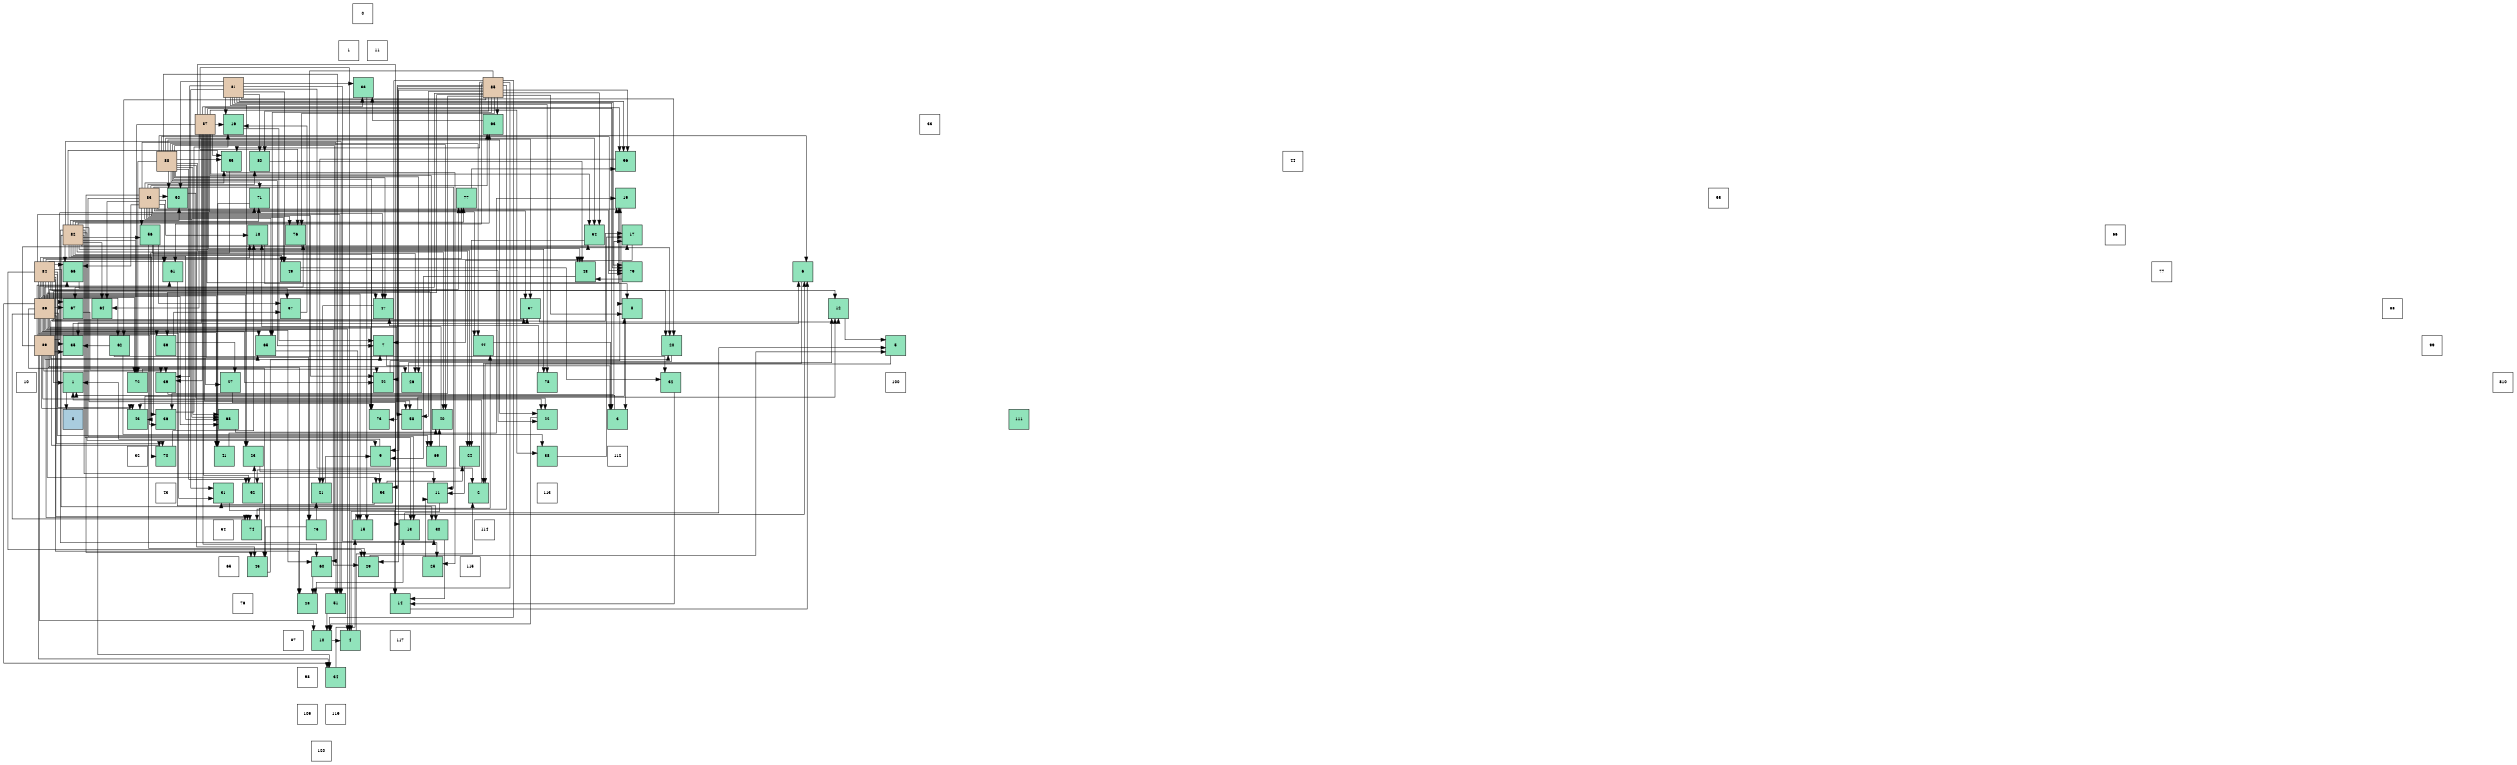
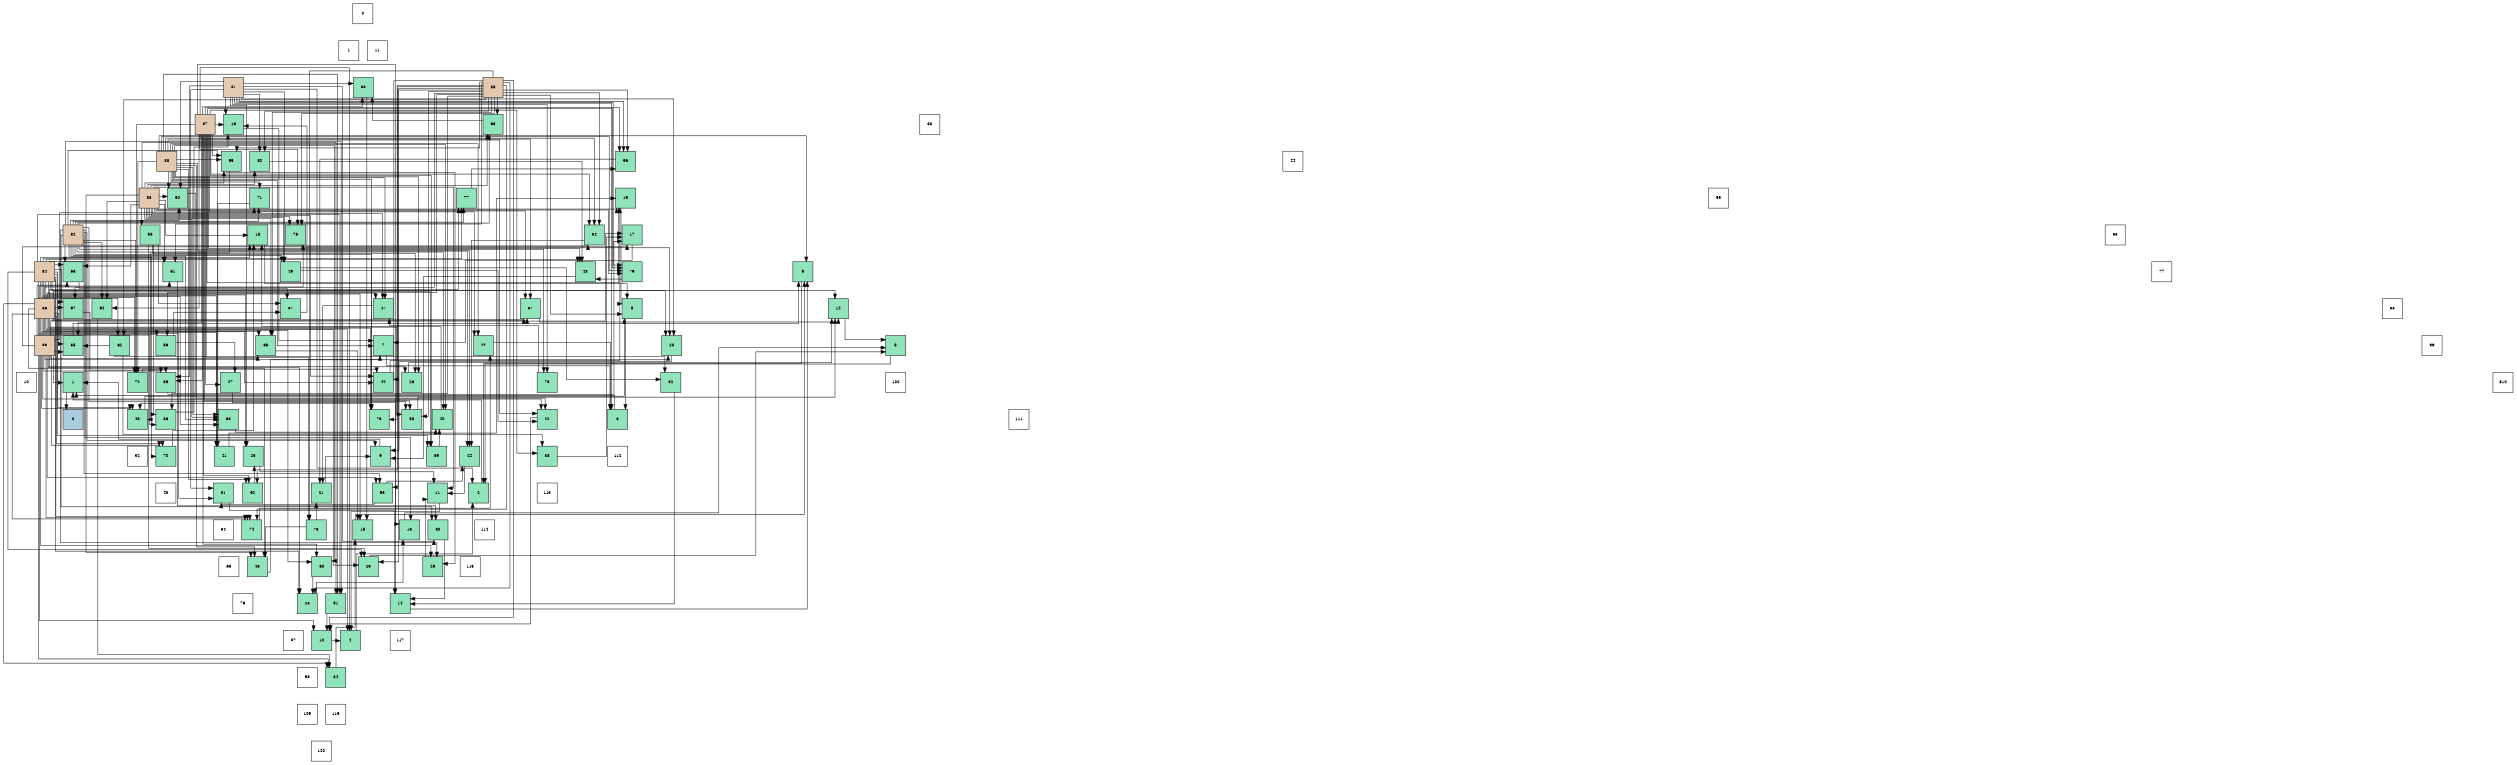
(111, 238) -> none
(1019, 419) -> (1019, 419)
(145, 437) -> none
none -> (144, 546)
